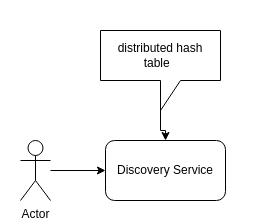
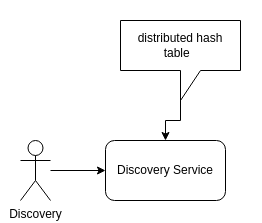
(161, 71) -> (181, 61)
(36, 215) -> (36, 215)
